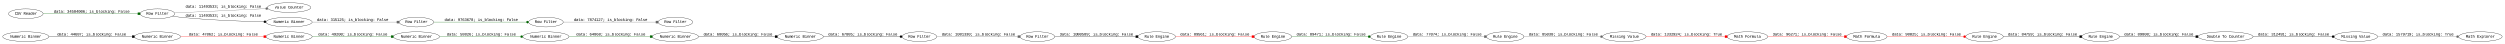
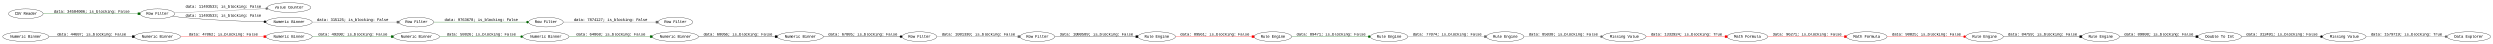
(2226, 37) -> (2220, 37)
(2480, 37) -> (2469, 37)
